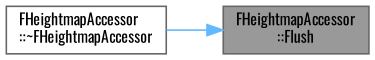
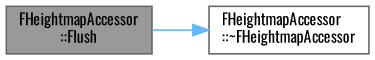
(187, 30) -> (172, 30)
